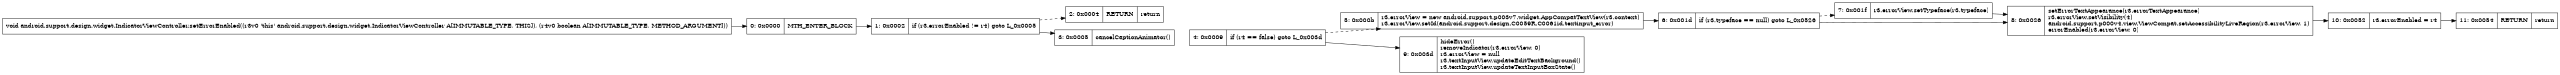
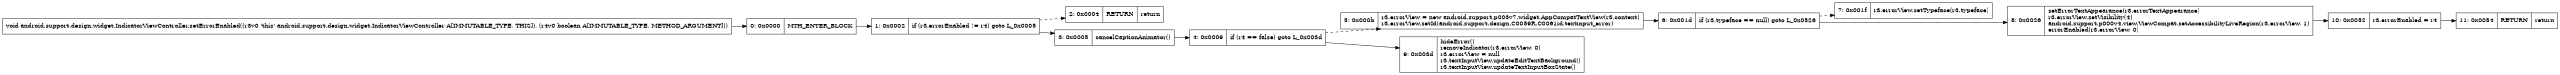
(1998, 14) -> none
none -> (1180, 38)
